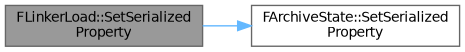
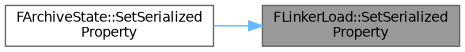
(220, 26) -> (231, 26)
